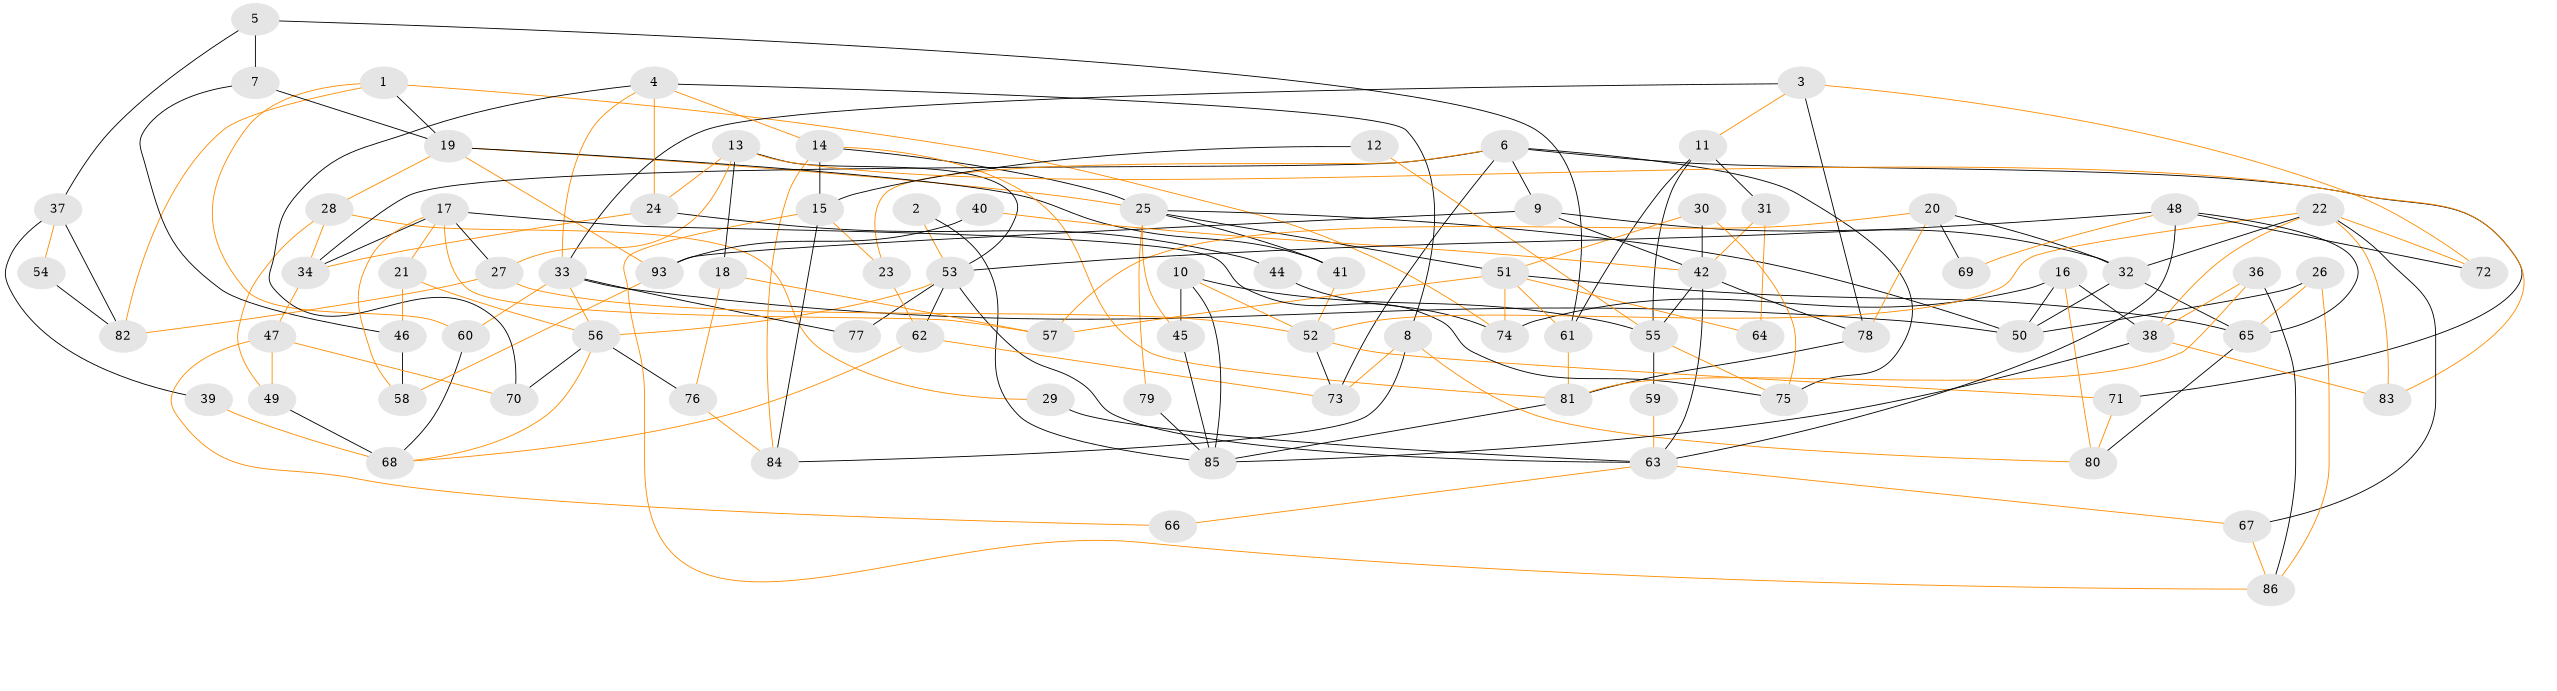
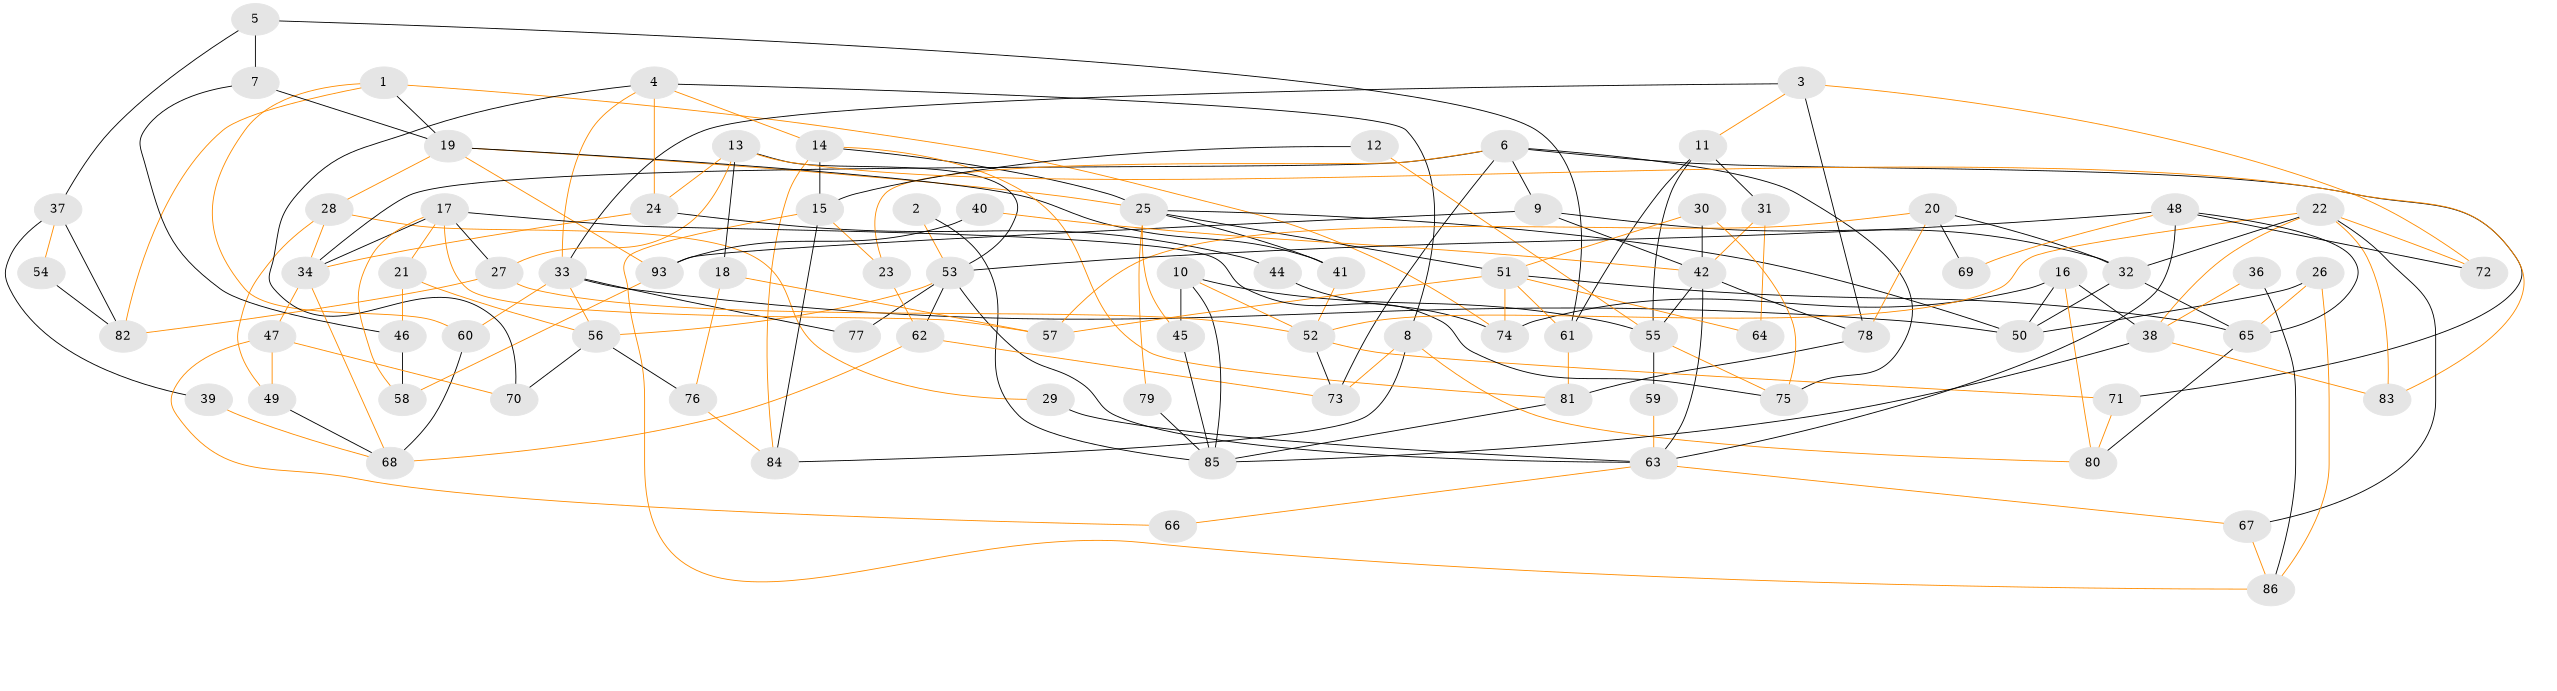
(1932, 380) -> none
(519, 432) -> (348, 368)
